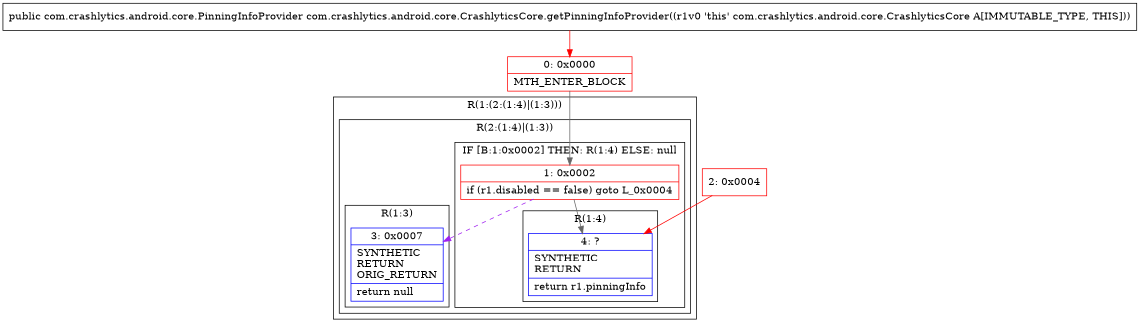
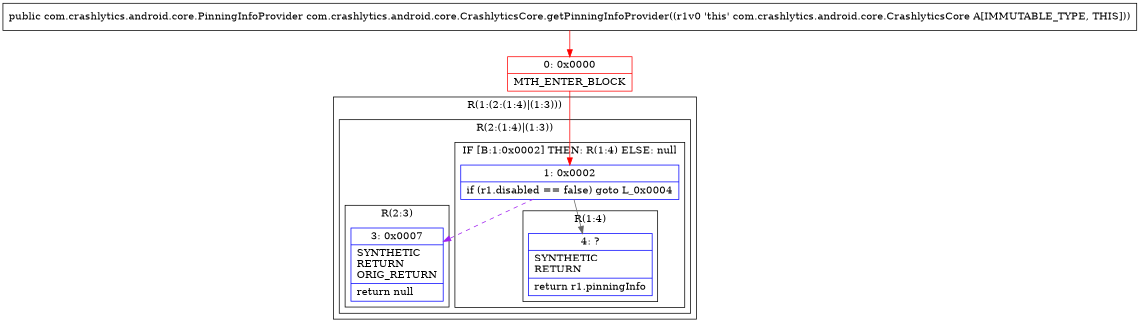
(570, 124) -> (570, 124)
(570, 182) -> (570, 182)
(735, 182) -> none
(397, 214) -> (397, 214)
